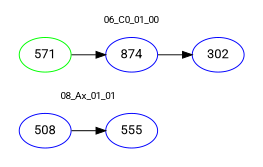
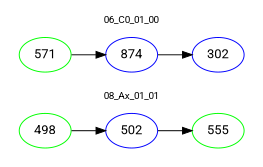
(45, 131) -> (132, 131)
none -> (45, 131)
(132, 131) -> (218, 131)
